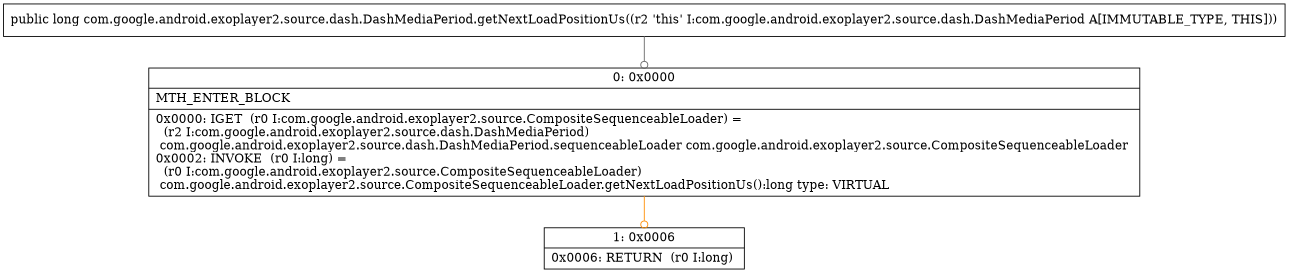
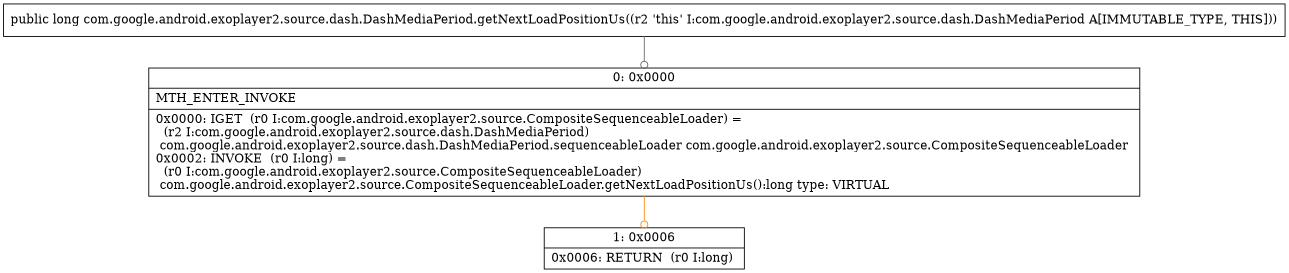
(223, 98) -> (226, 98)
